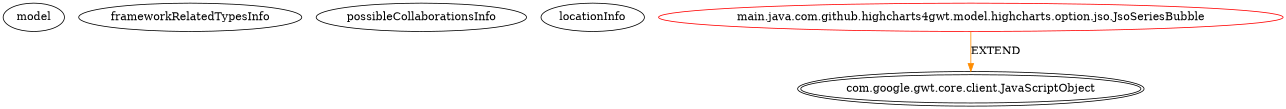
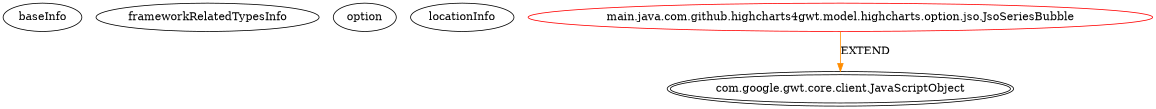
(34, 17) -> (42, 17)
(421, 17) -> (365, 17)
